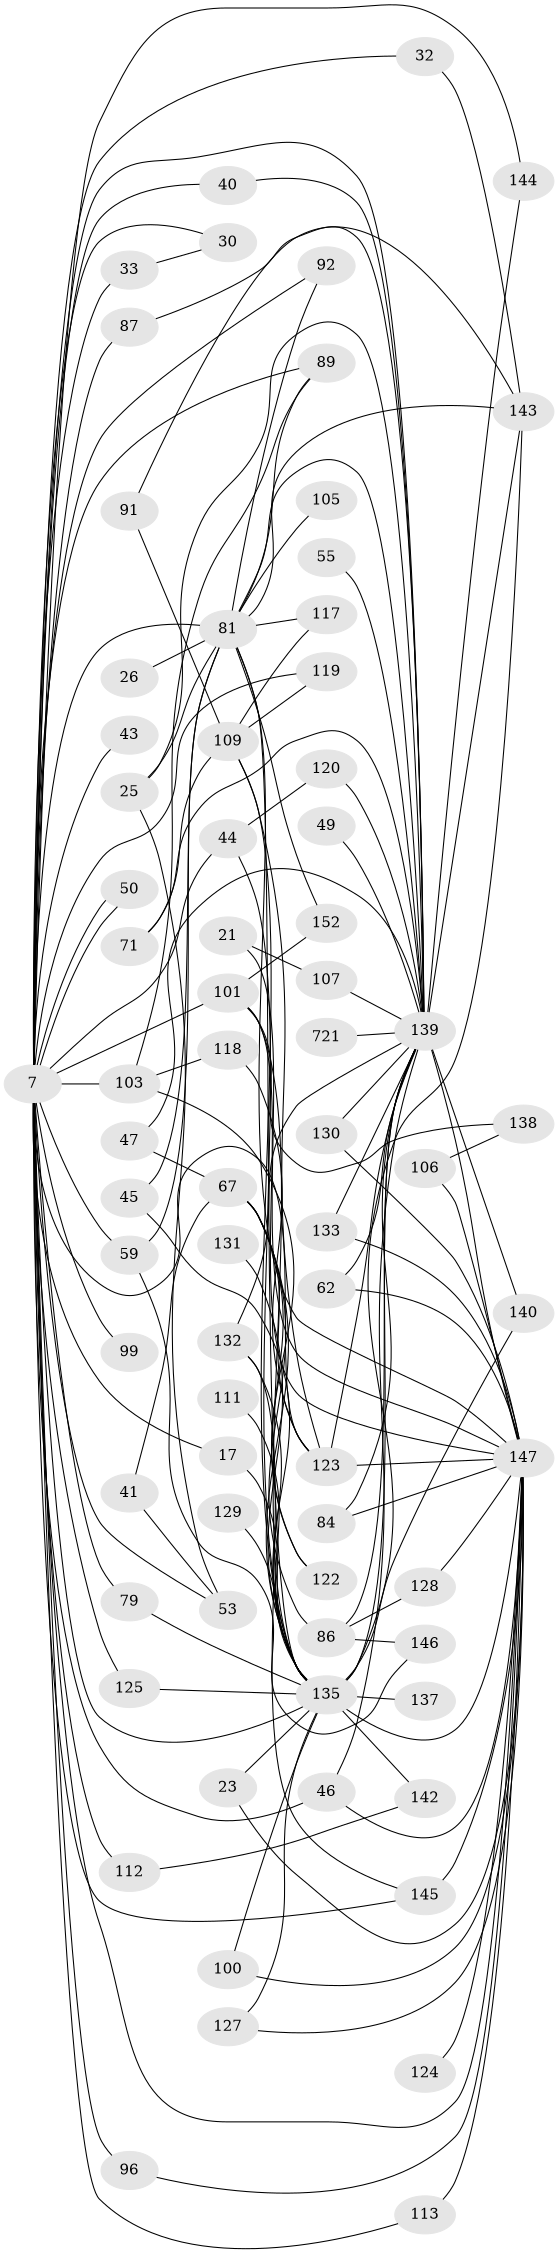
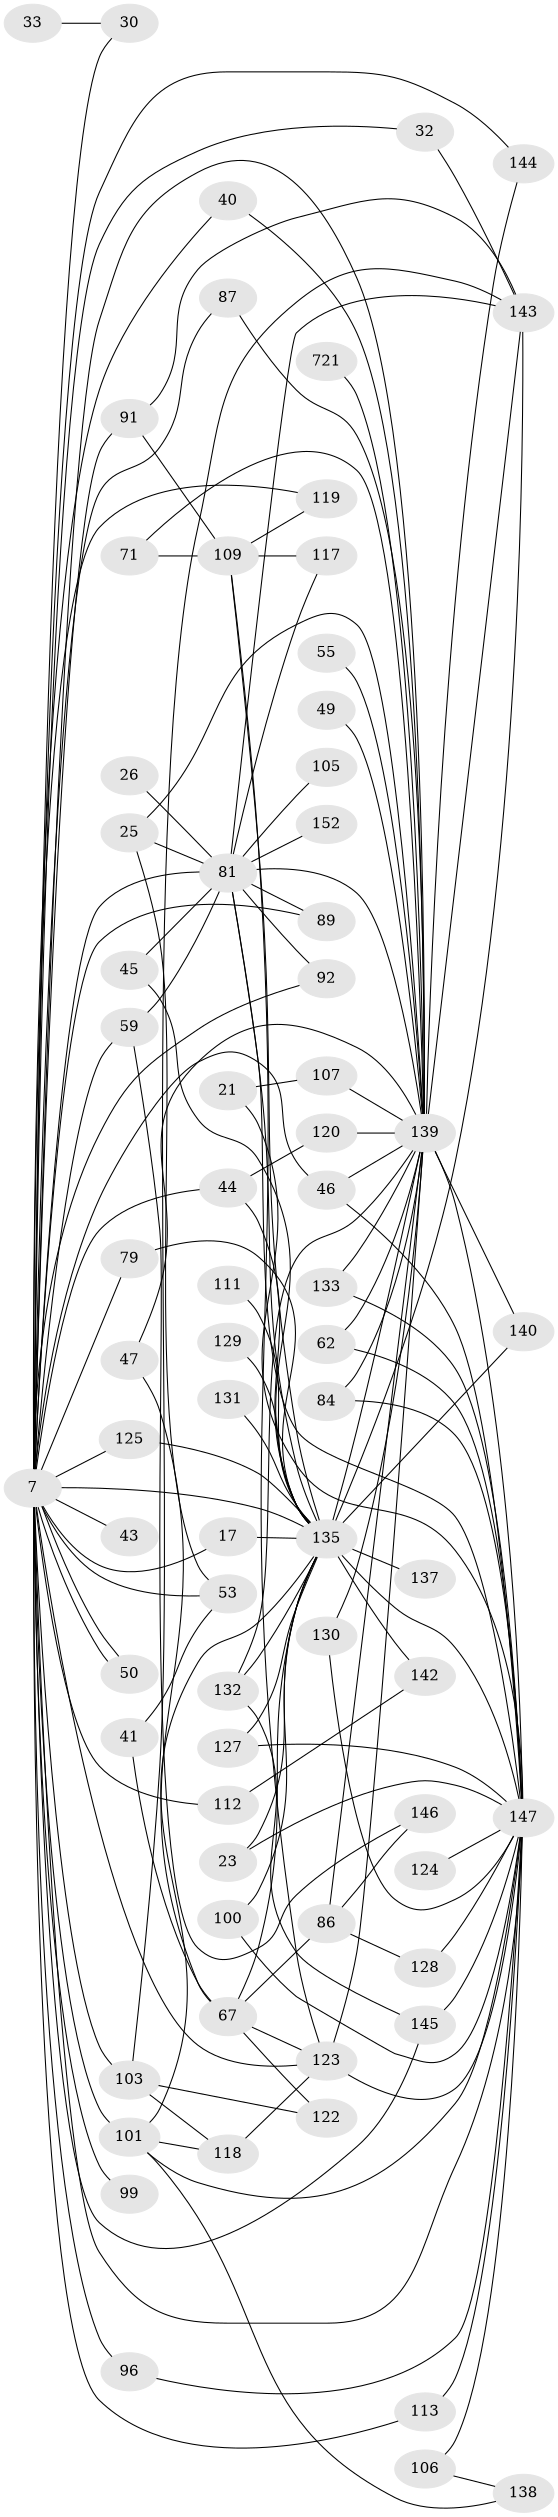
(43, 670) -> (53, 948)
(172, 817) -> (167, 857)
(289, 950) -> (179, 2146)
